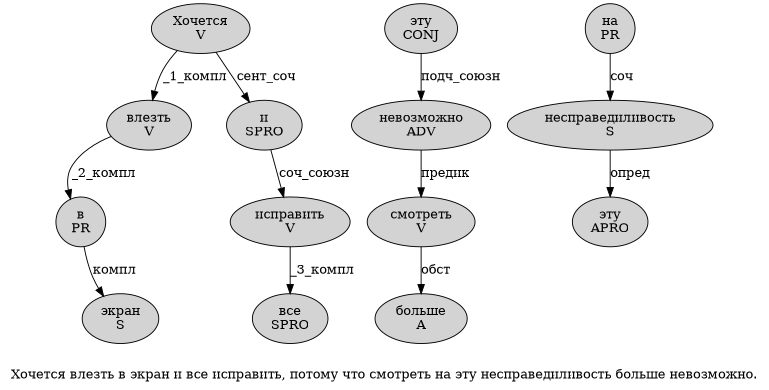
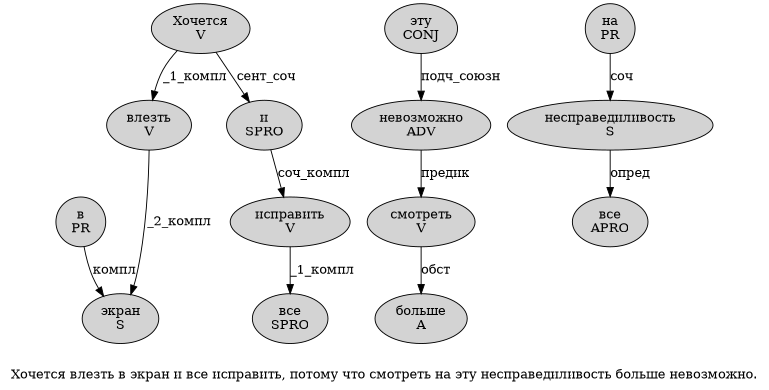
(80, 156) -> (145, 218)
(314, 173) -> (314, 173)
(610, 222) -> (610, 222)
(322, 270) -> (322, 270)
